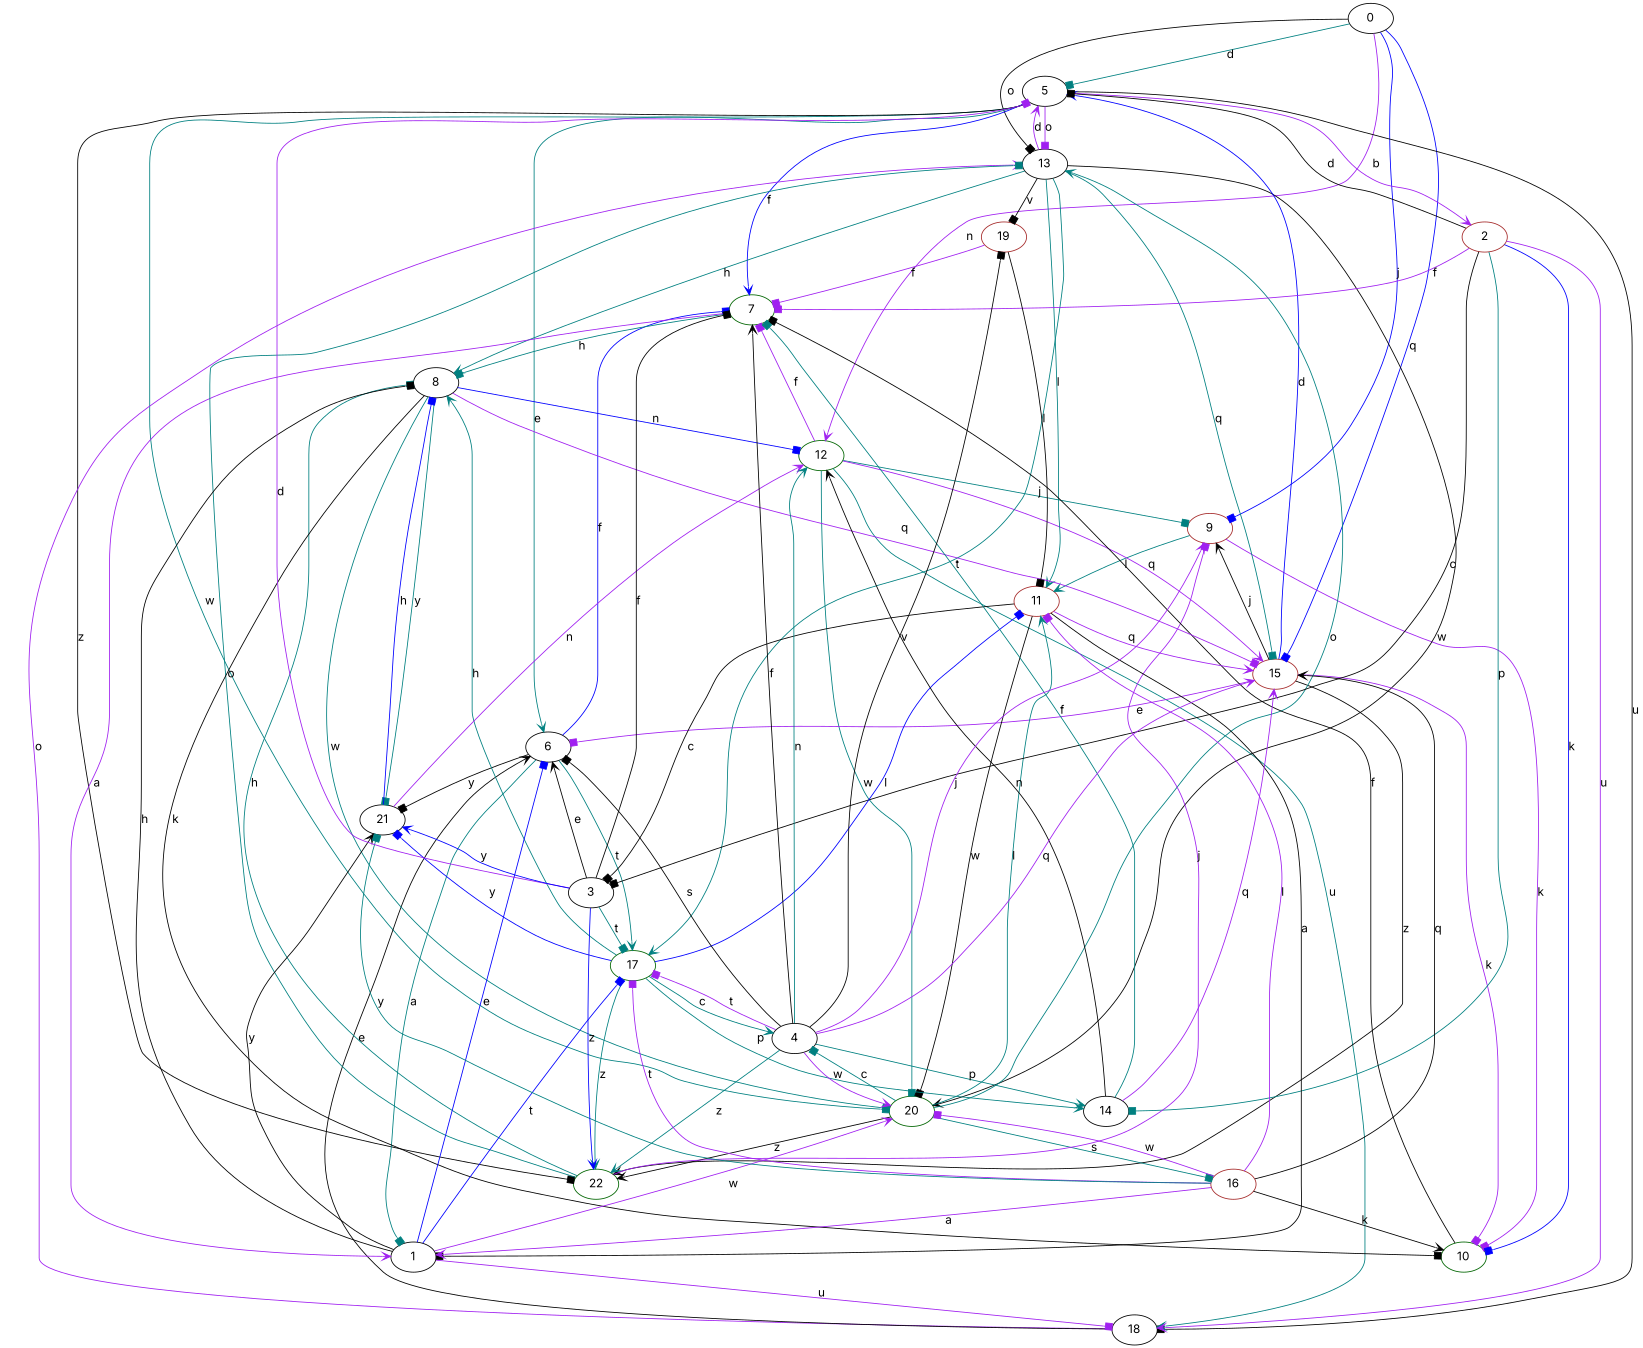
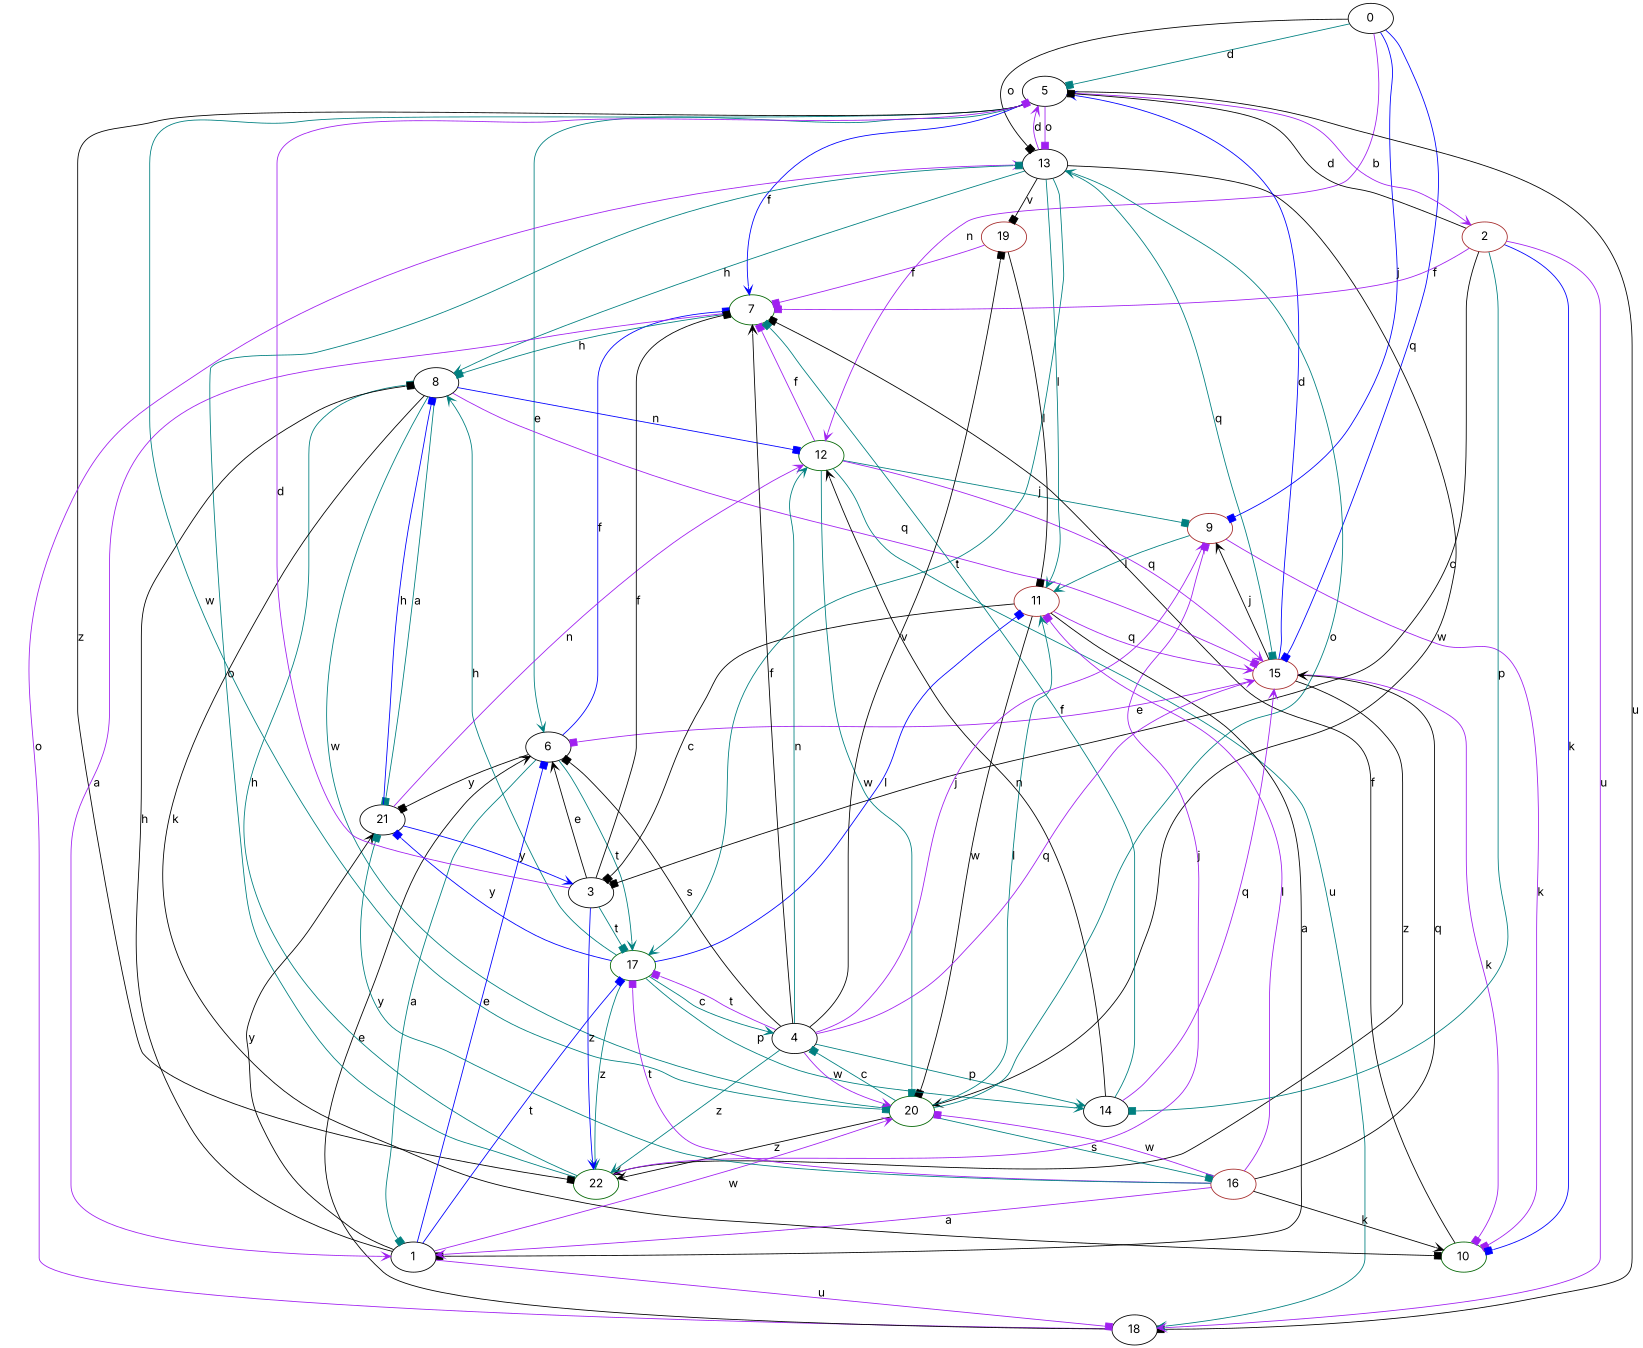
(418, 601) -> (418, 601)
(487, 865) -> (485, 850)
